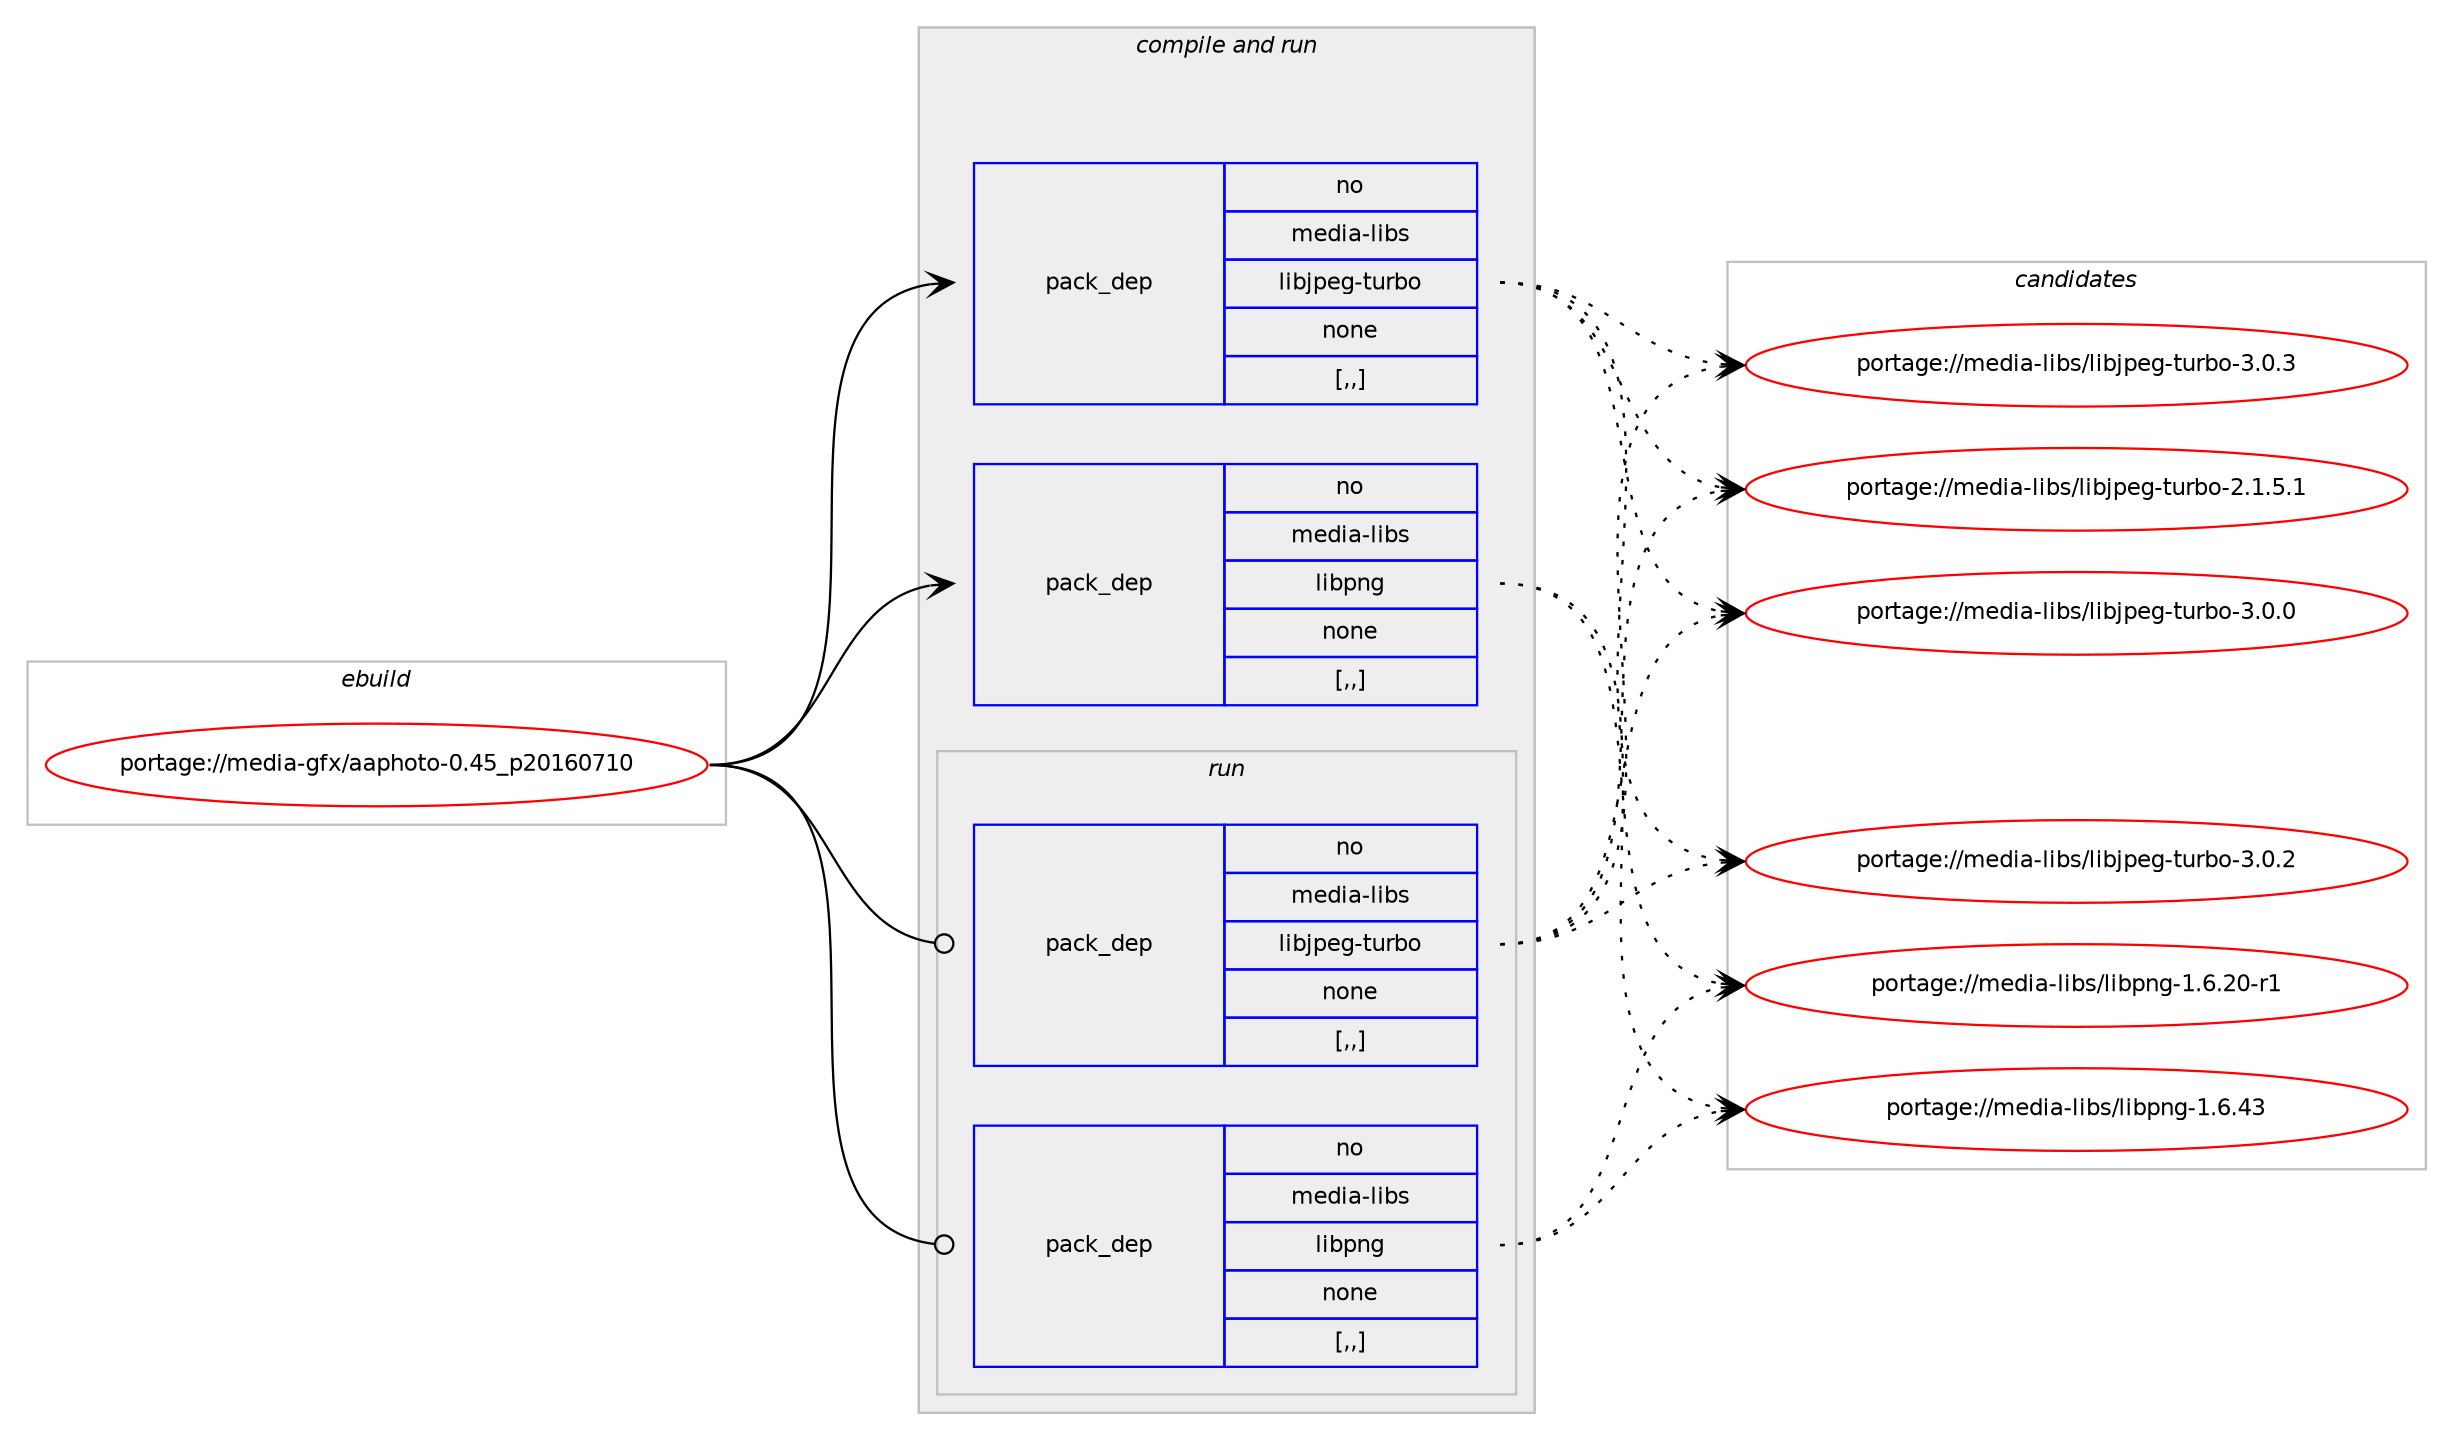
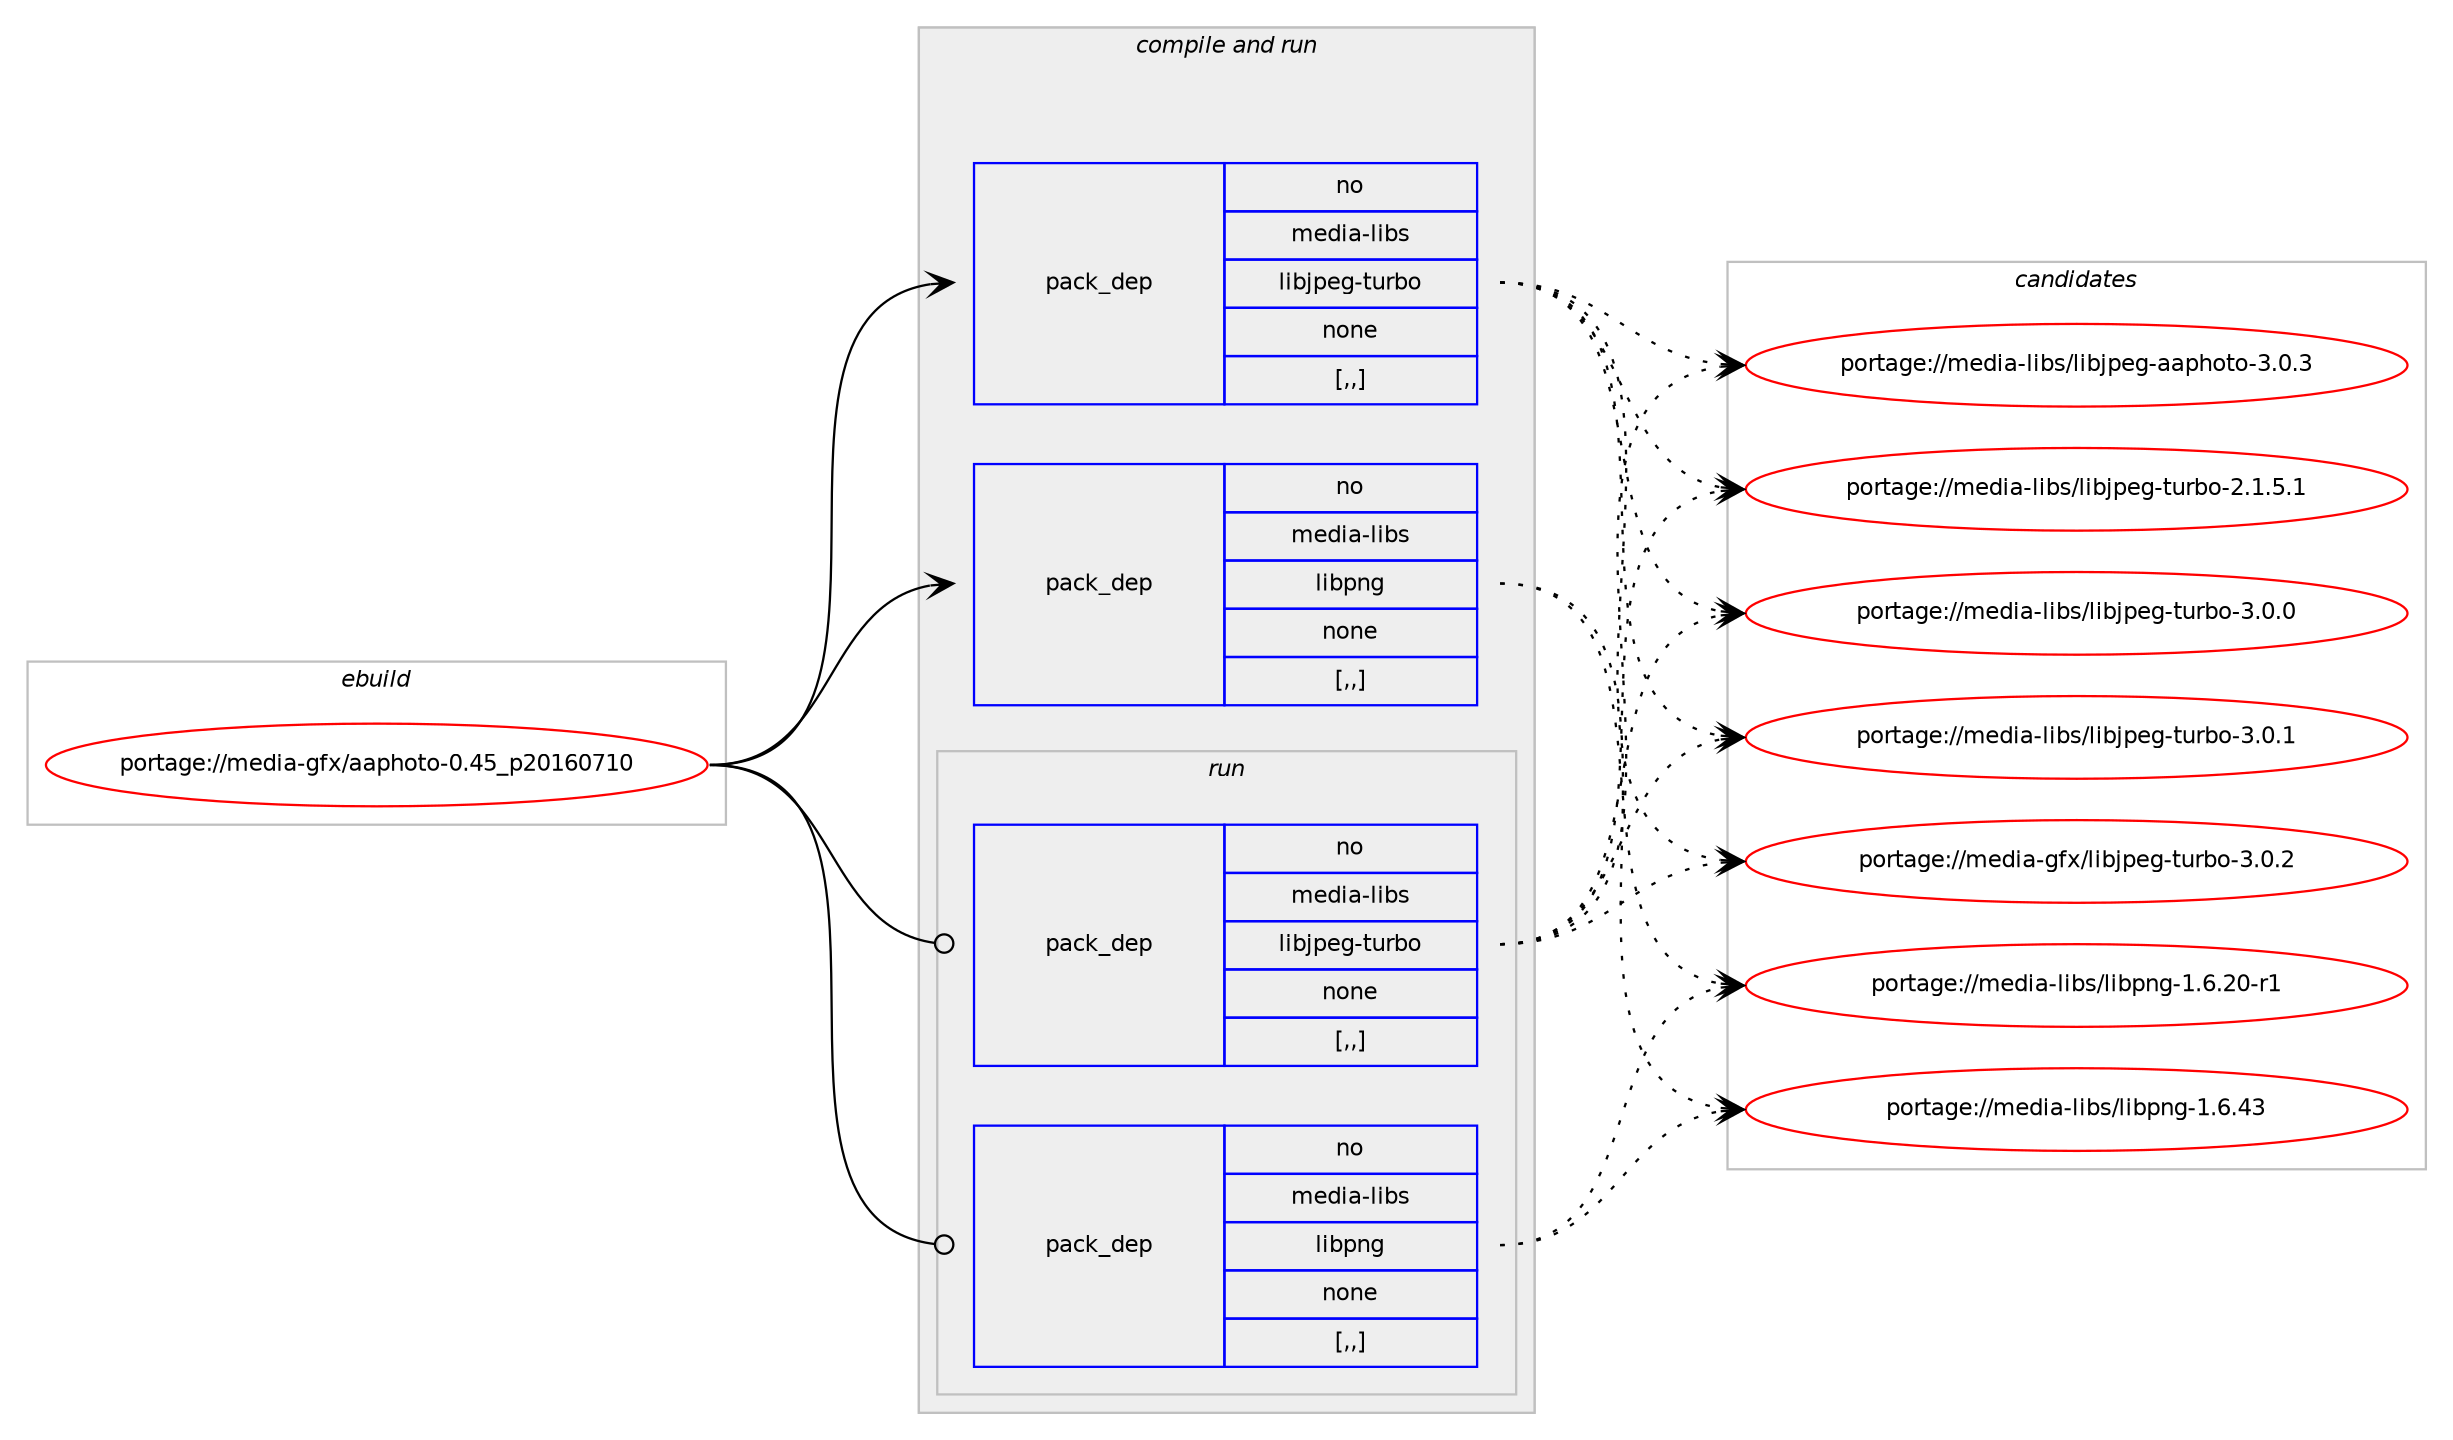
(2077, 365) -> (2077, 365)
none -> (2077, 737)
(2077, 861) -> (2077, 861)
